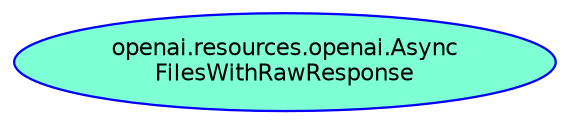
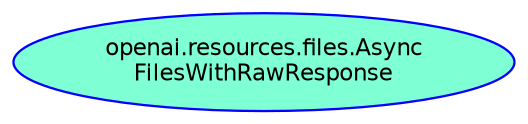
(285, 62) -> (264, 62)
